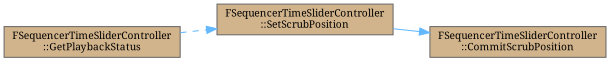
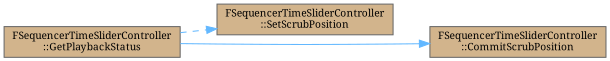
(406, 30) -> (300, 44)
